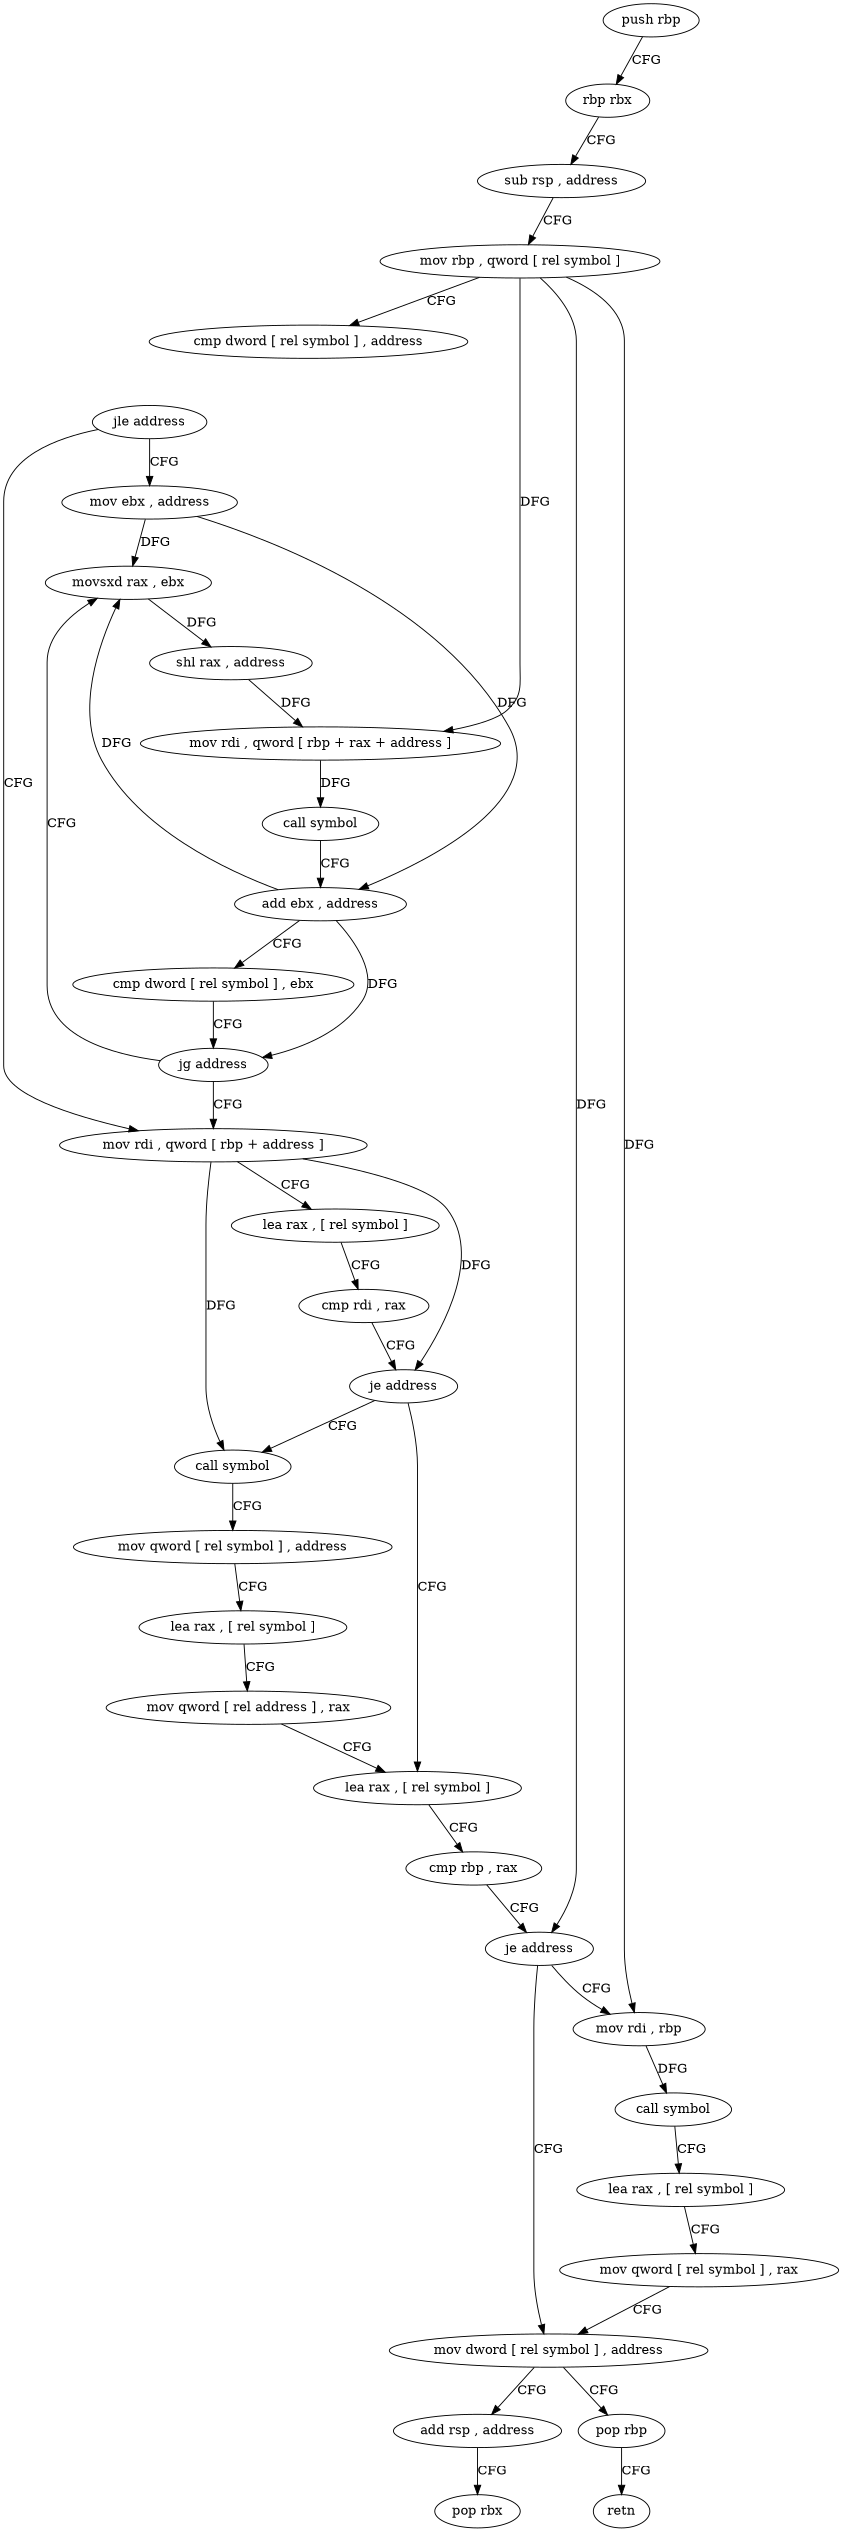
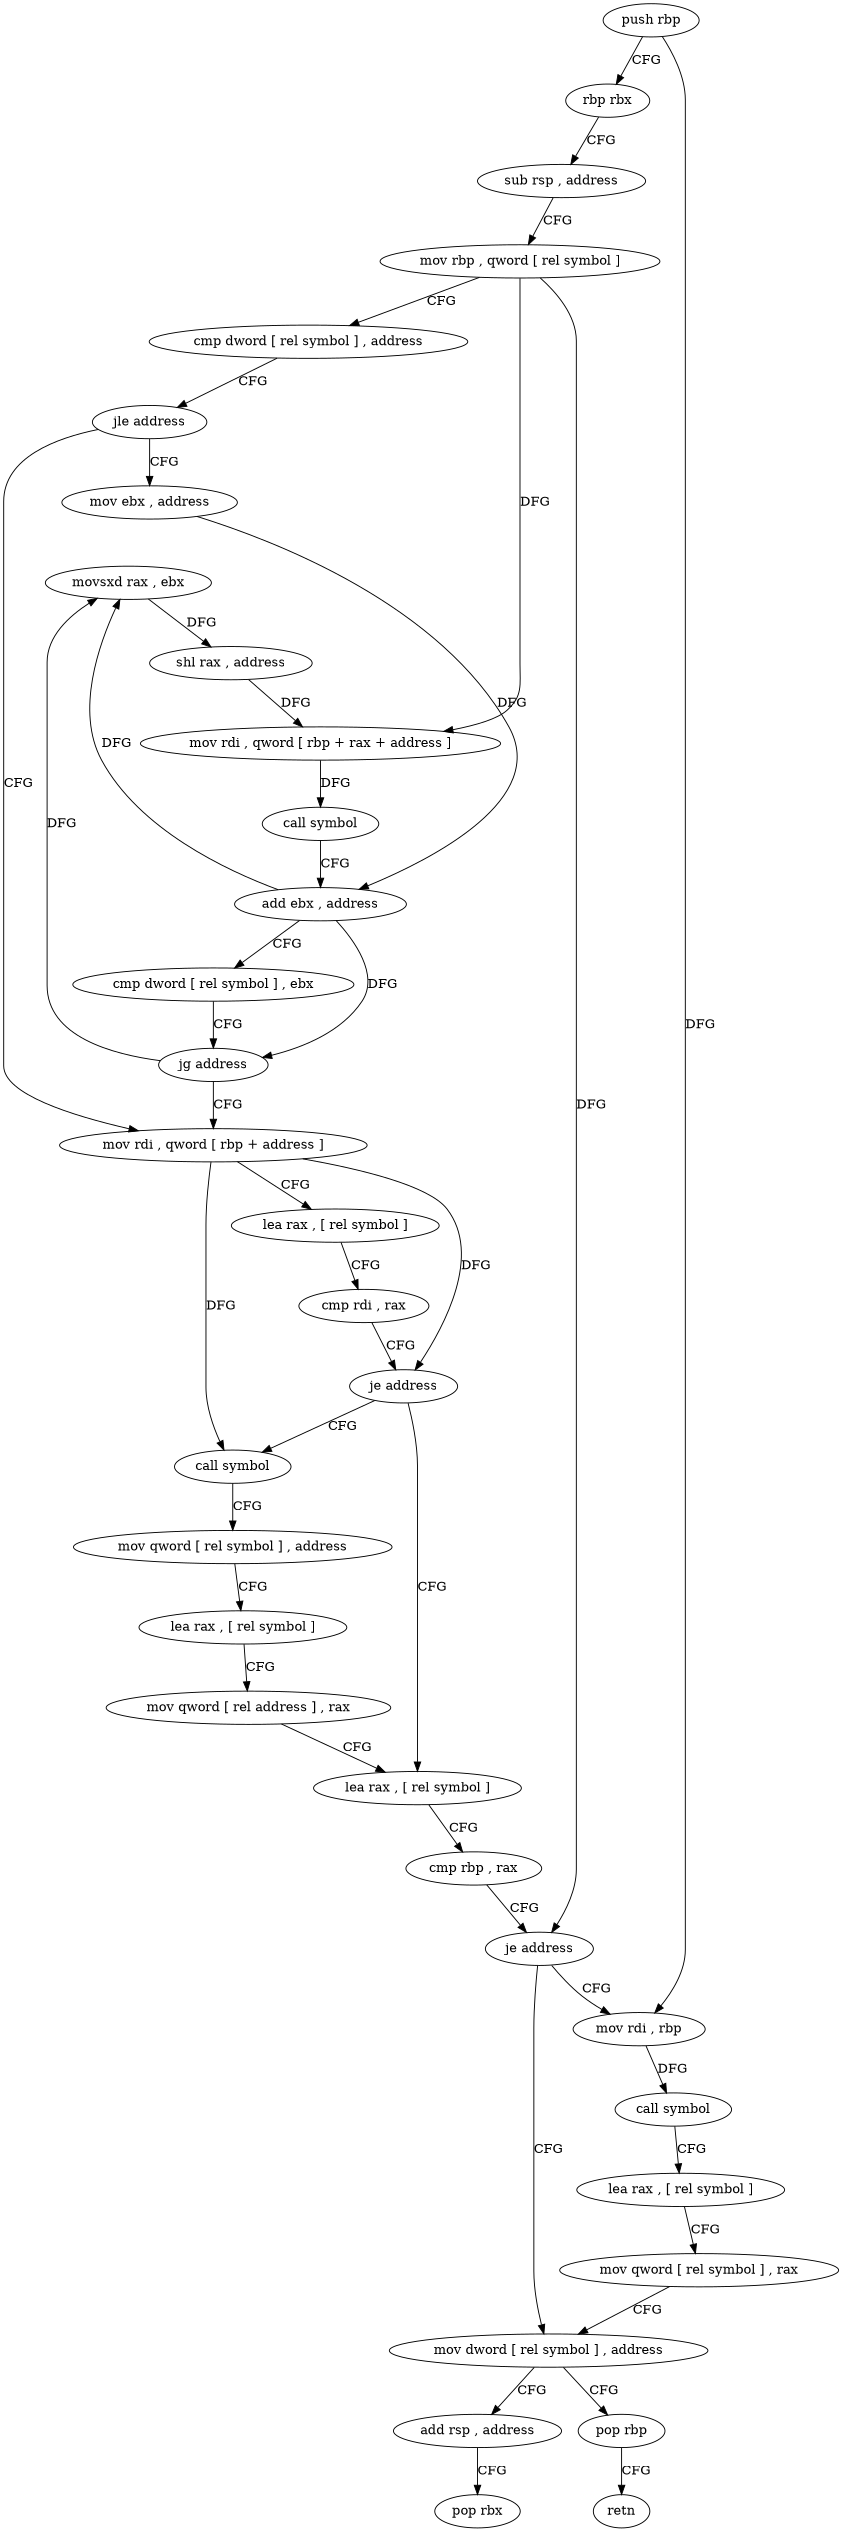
none -> (231, 381)
(140, 538) -> none
(62, 824) -> (62, 824)
(624, 1127) -> (685, 1022)
